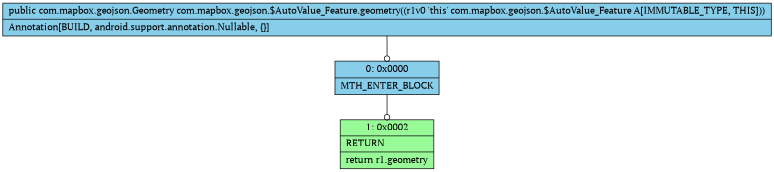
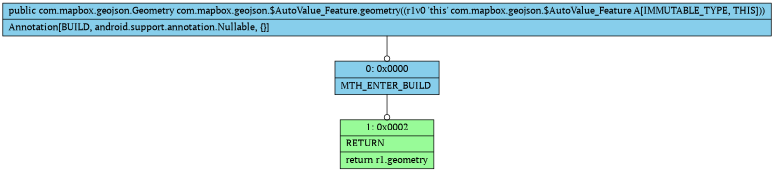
(387, 86) -> (386, 86)
